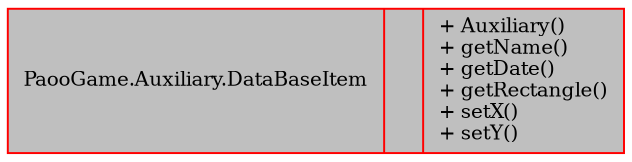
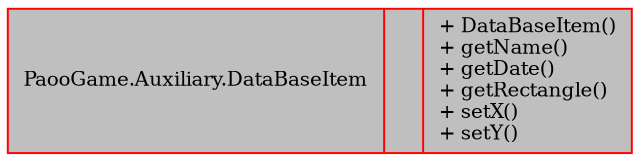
(502, 26) -> (527, 26)
